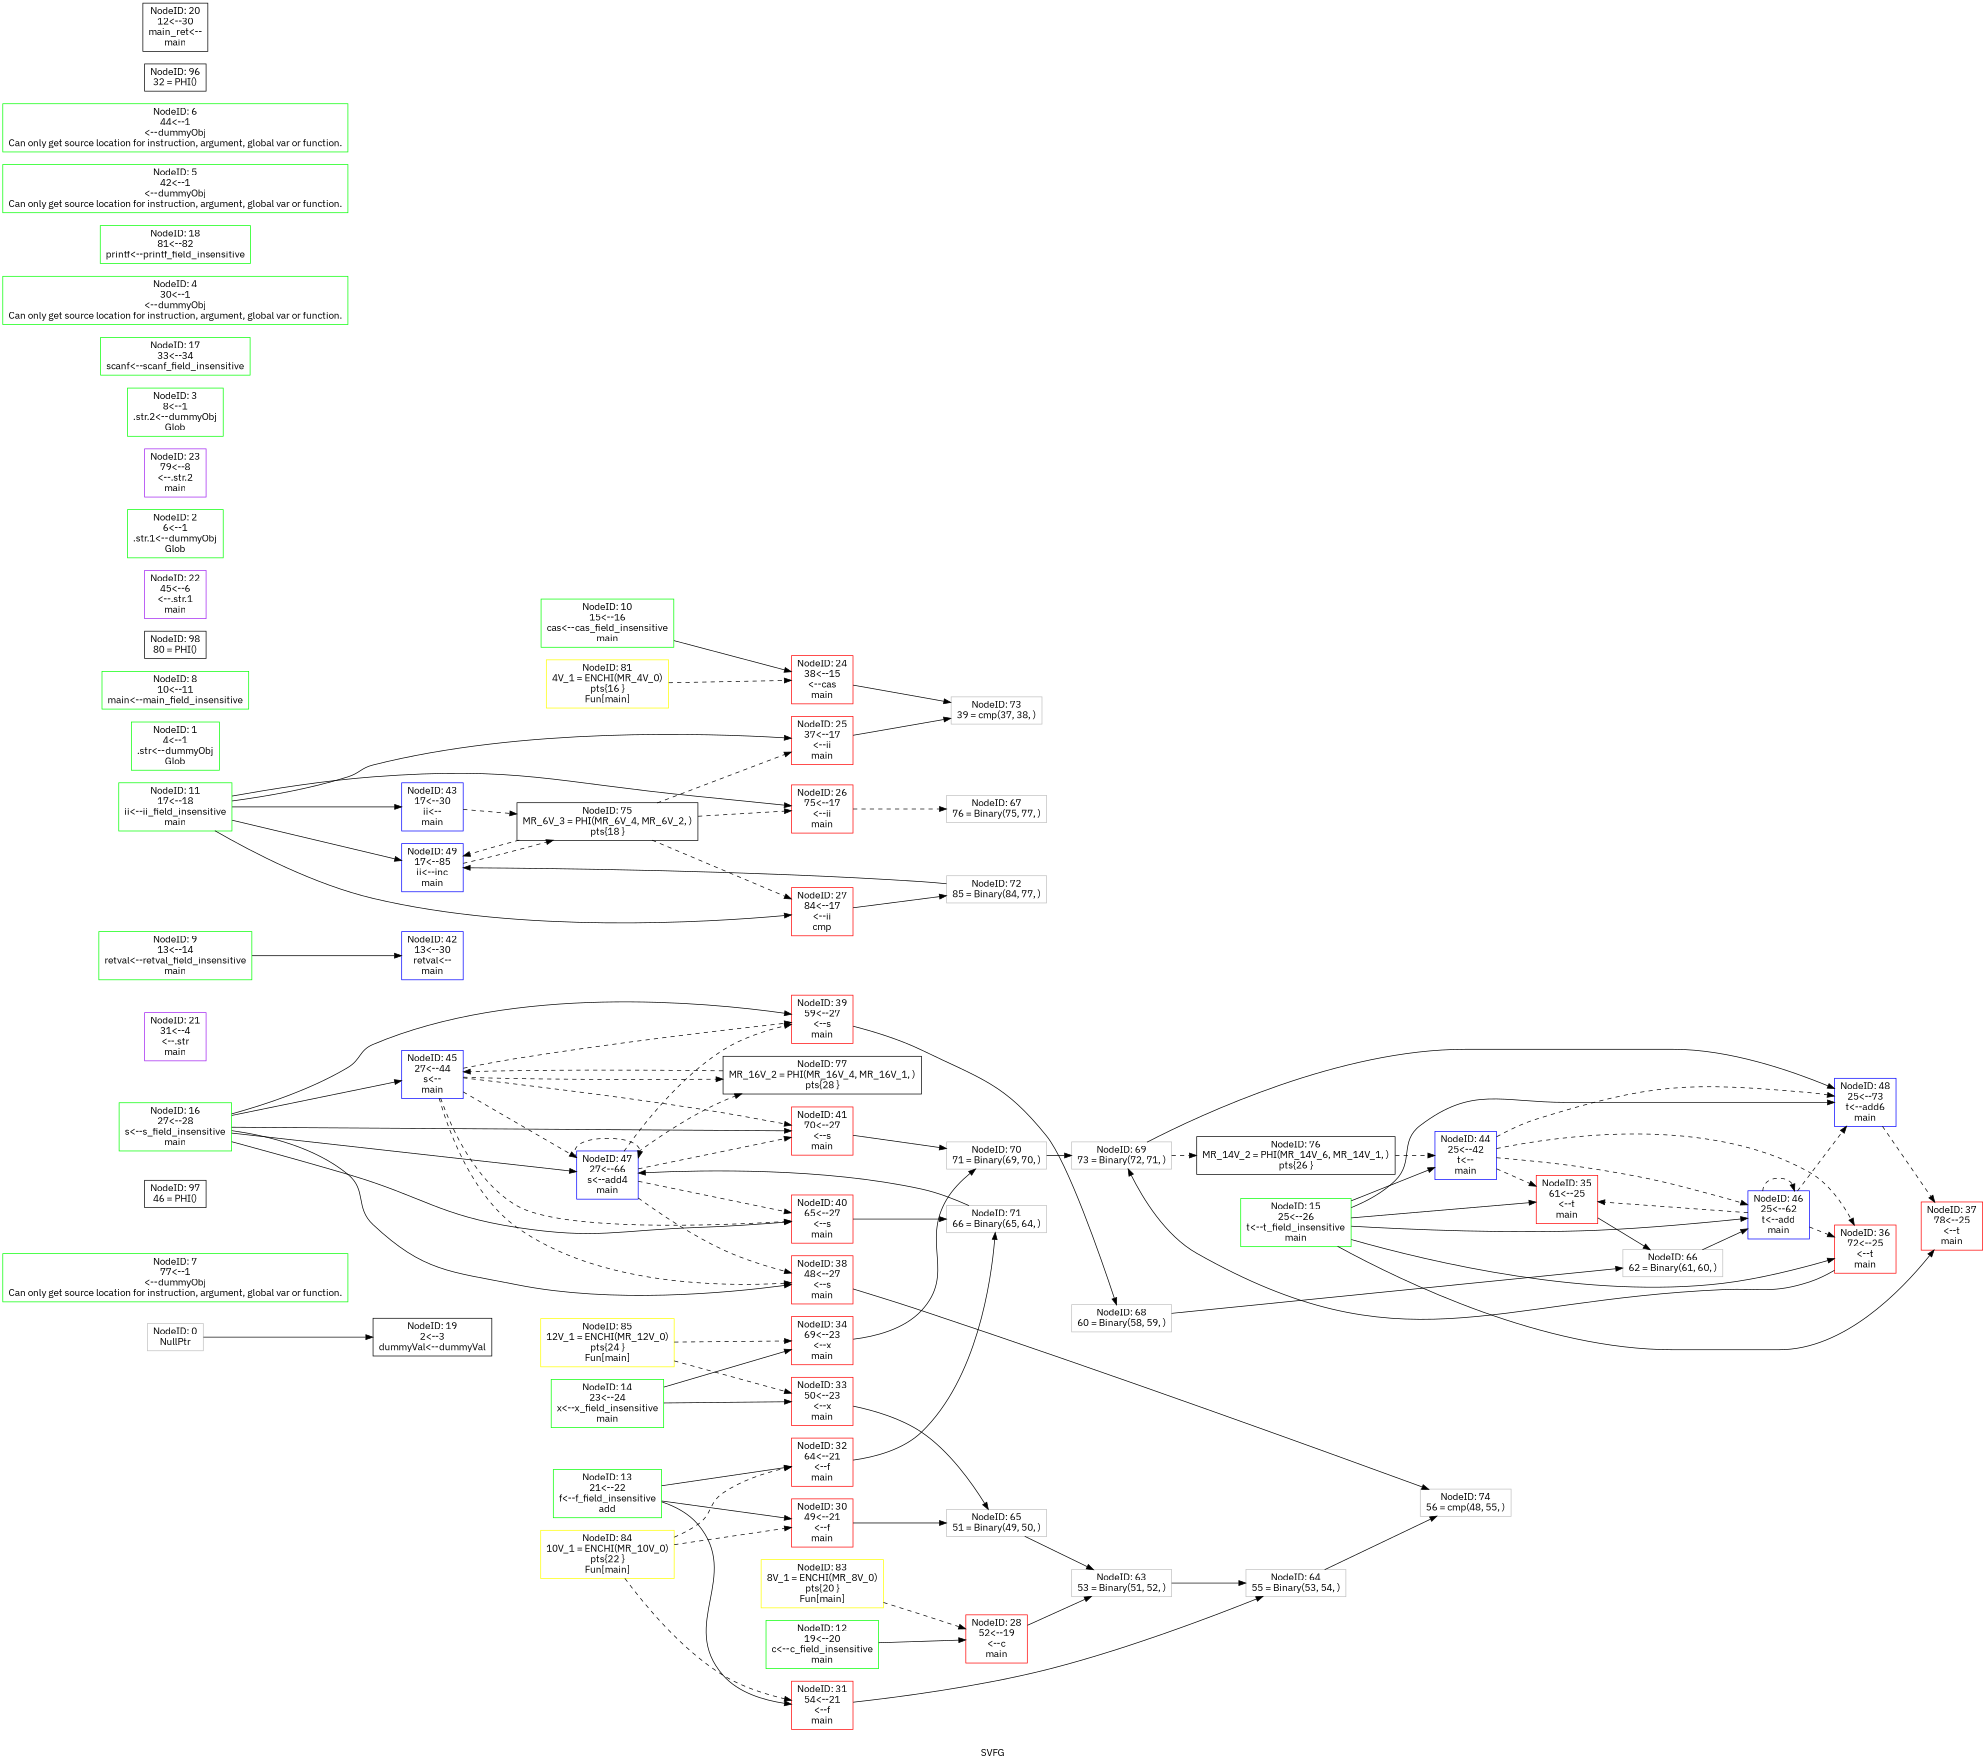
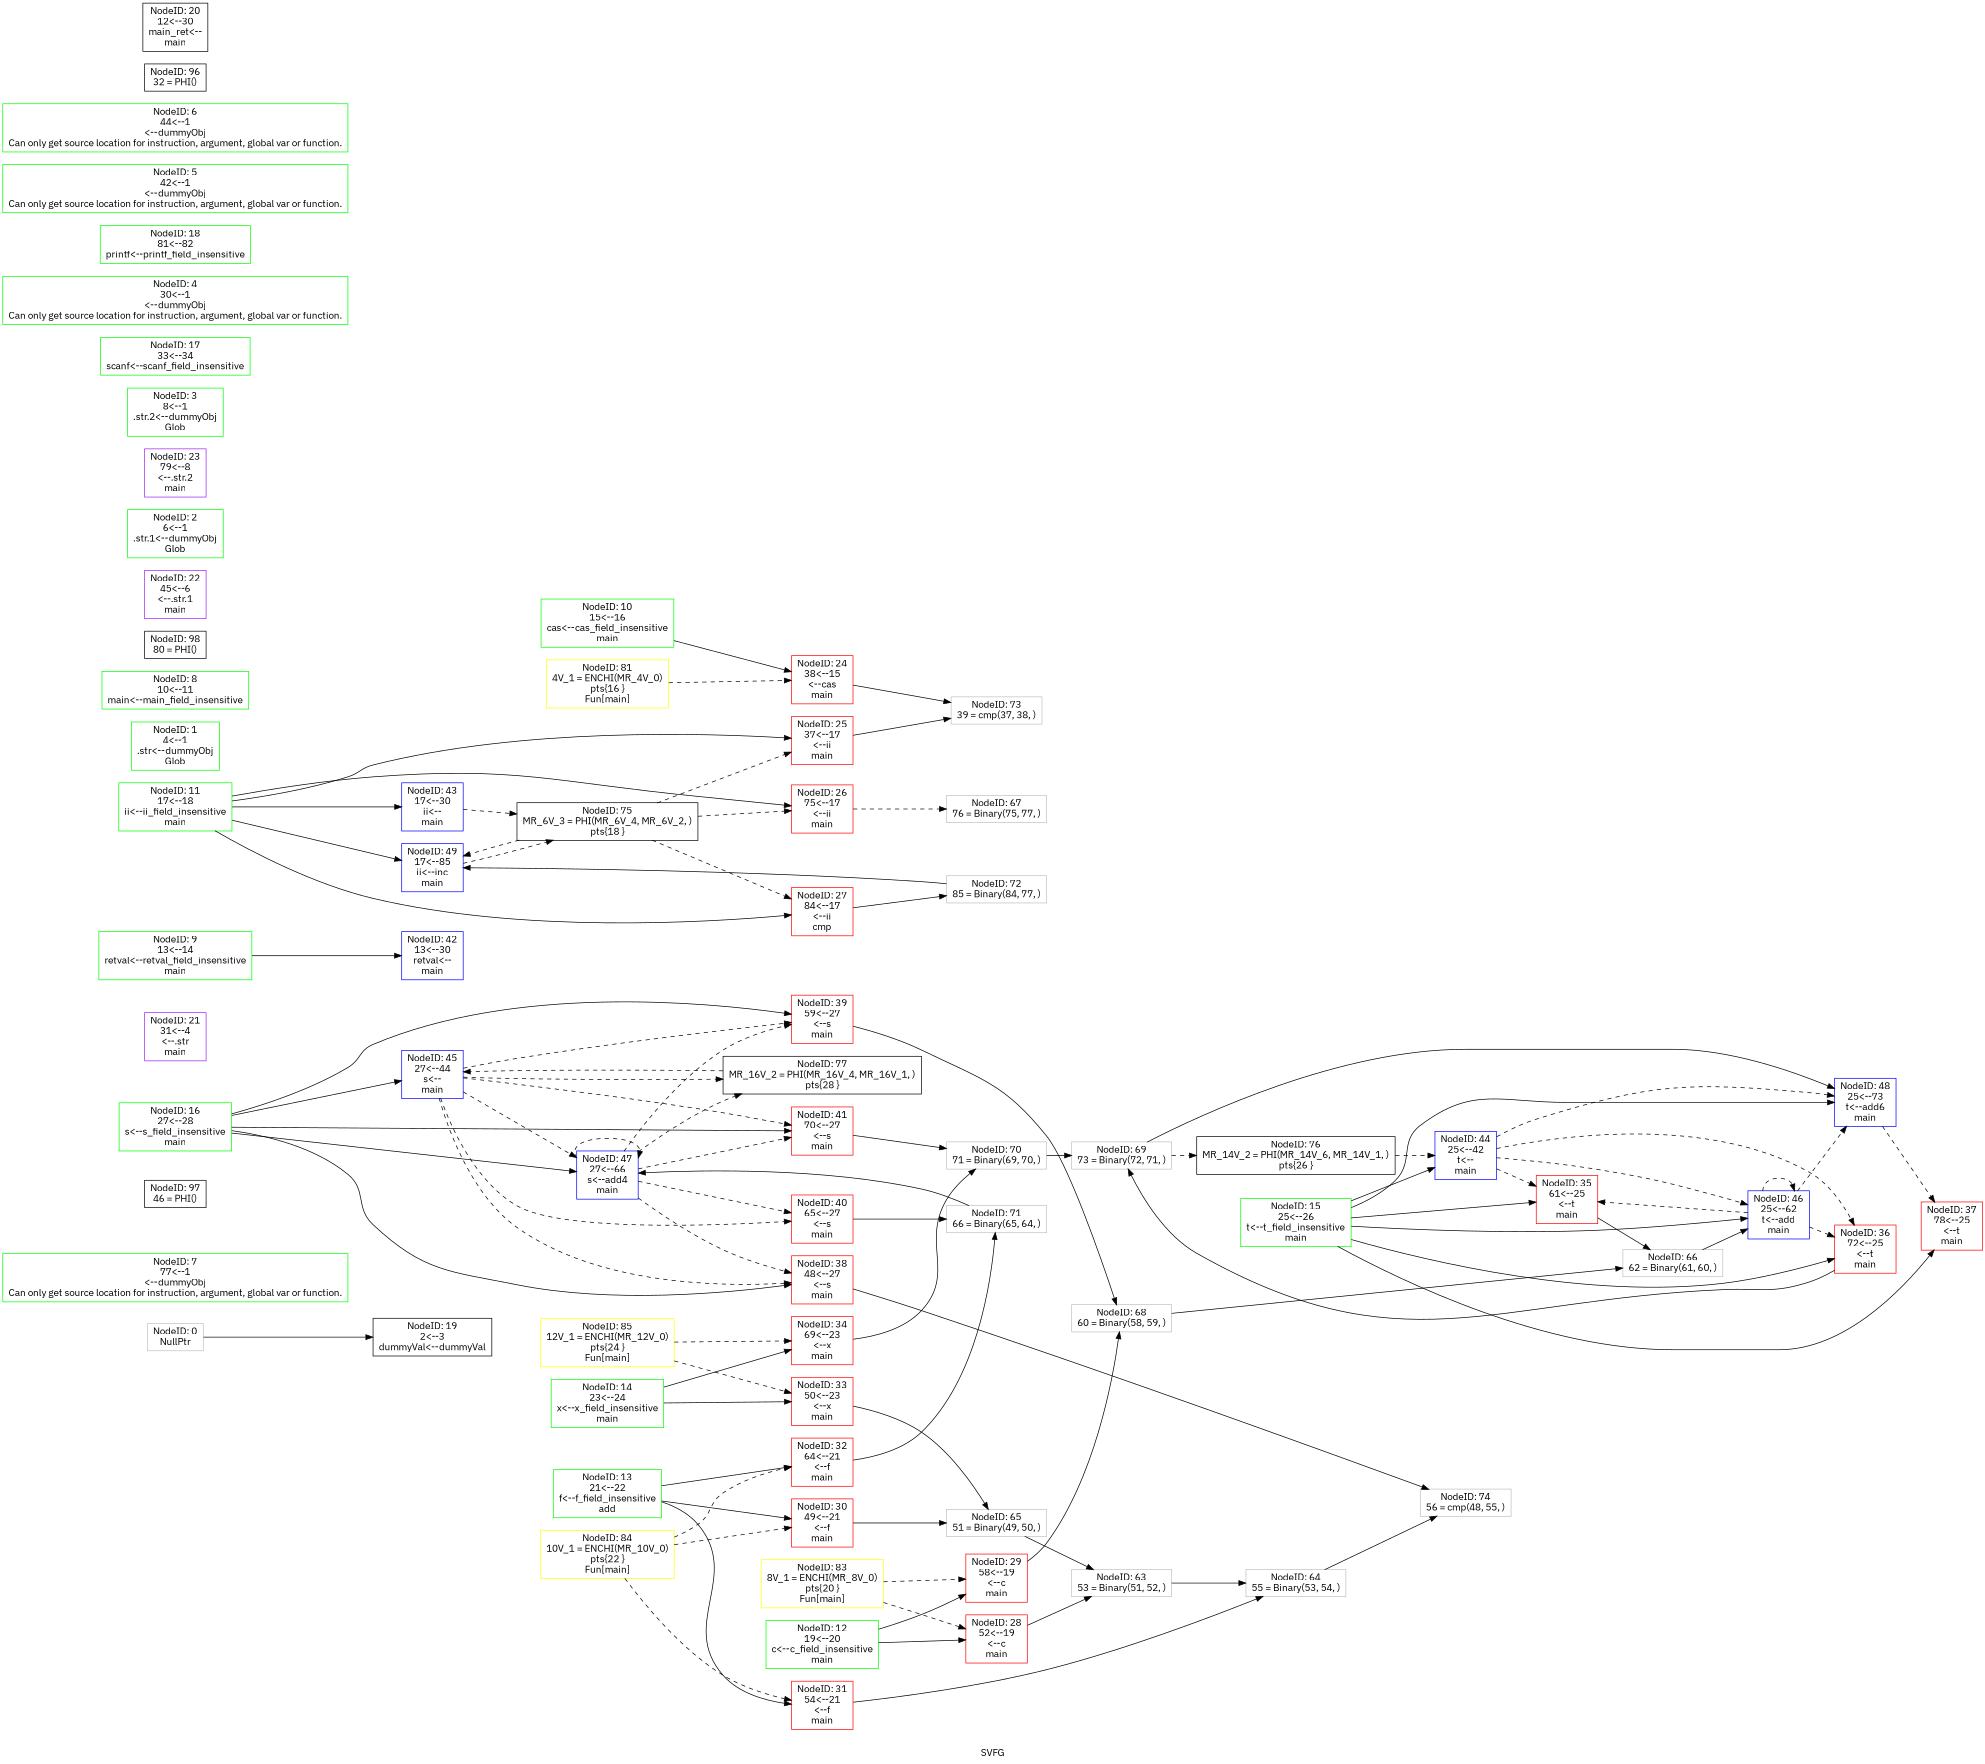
(502, 1225) -> none
none -> (997, 1578)
